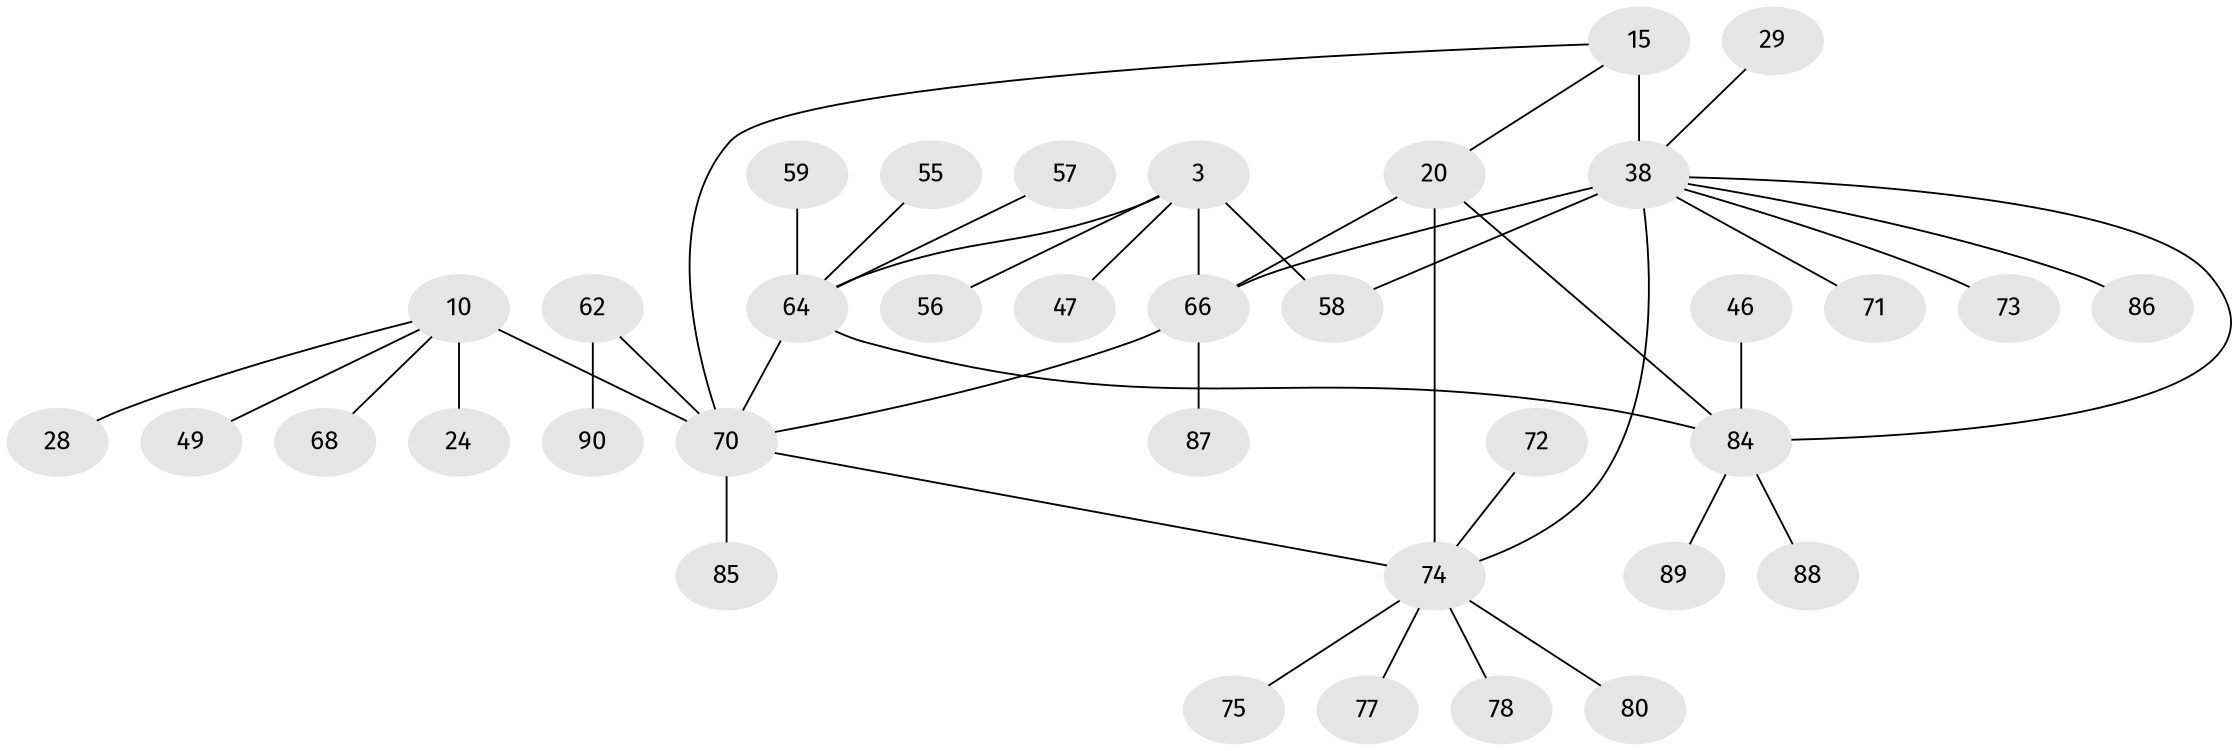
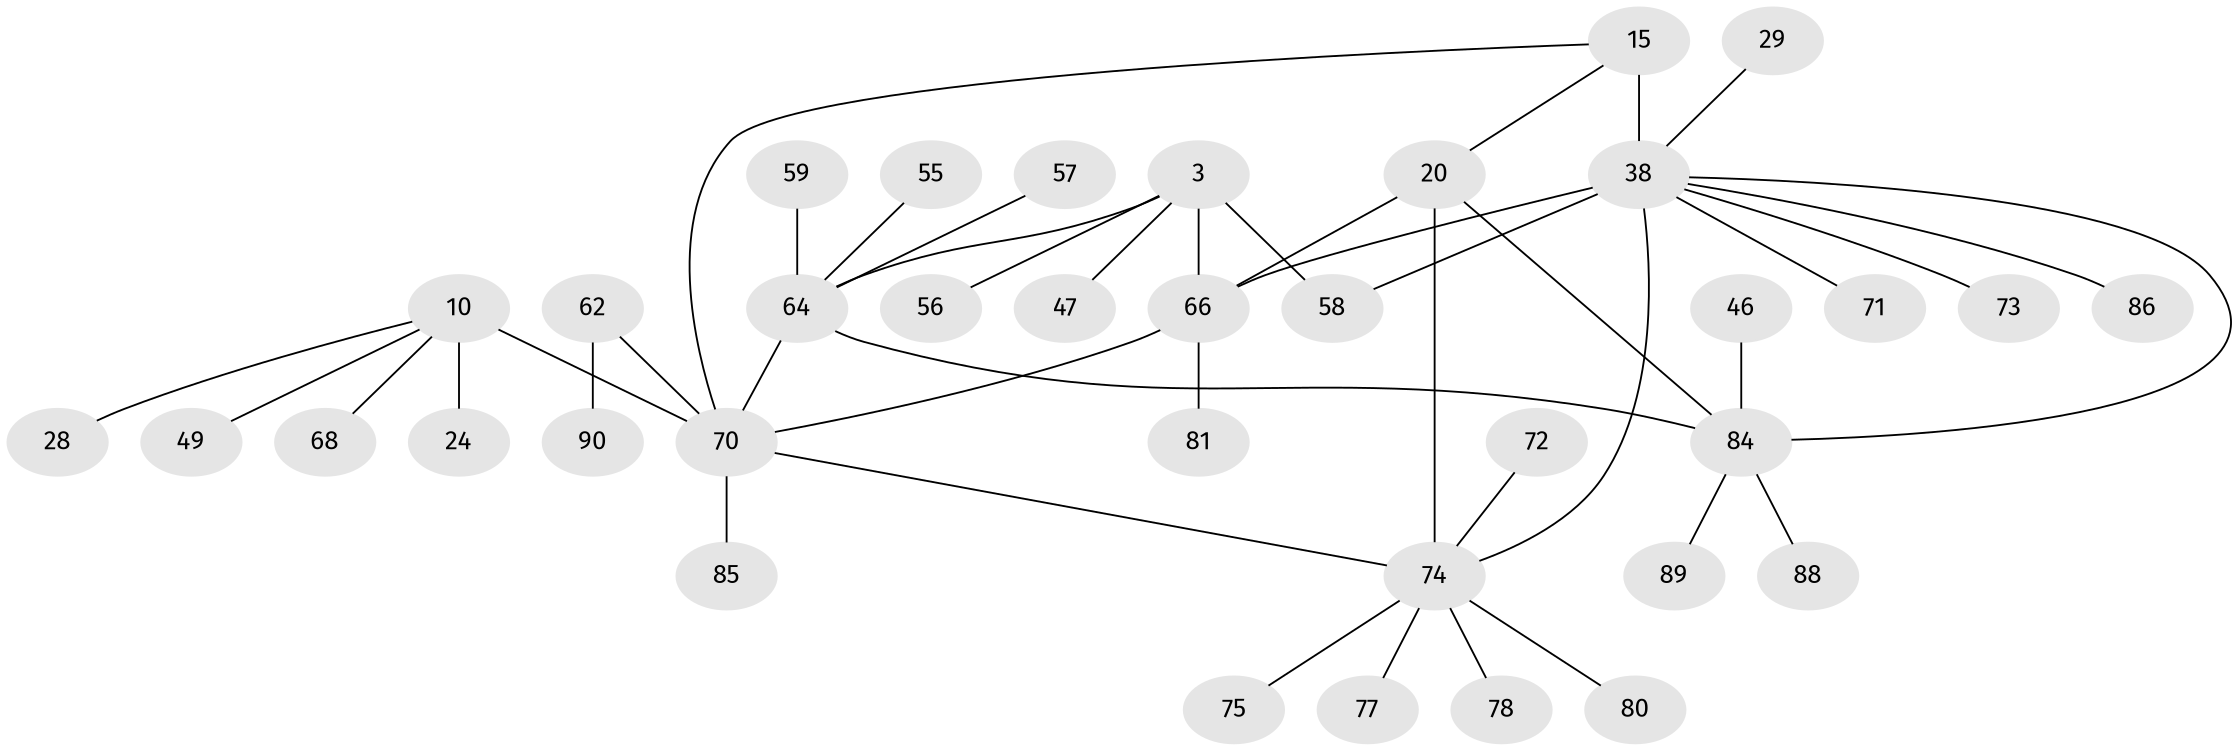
(1199, 442) -> (1199, 442)
